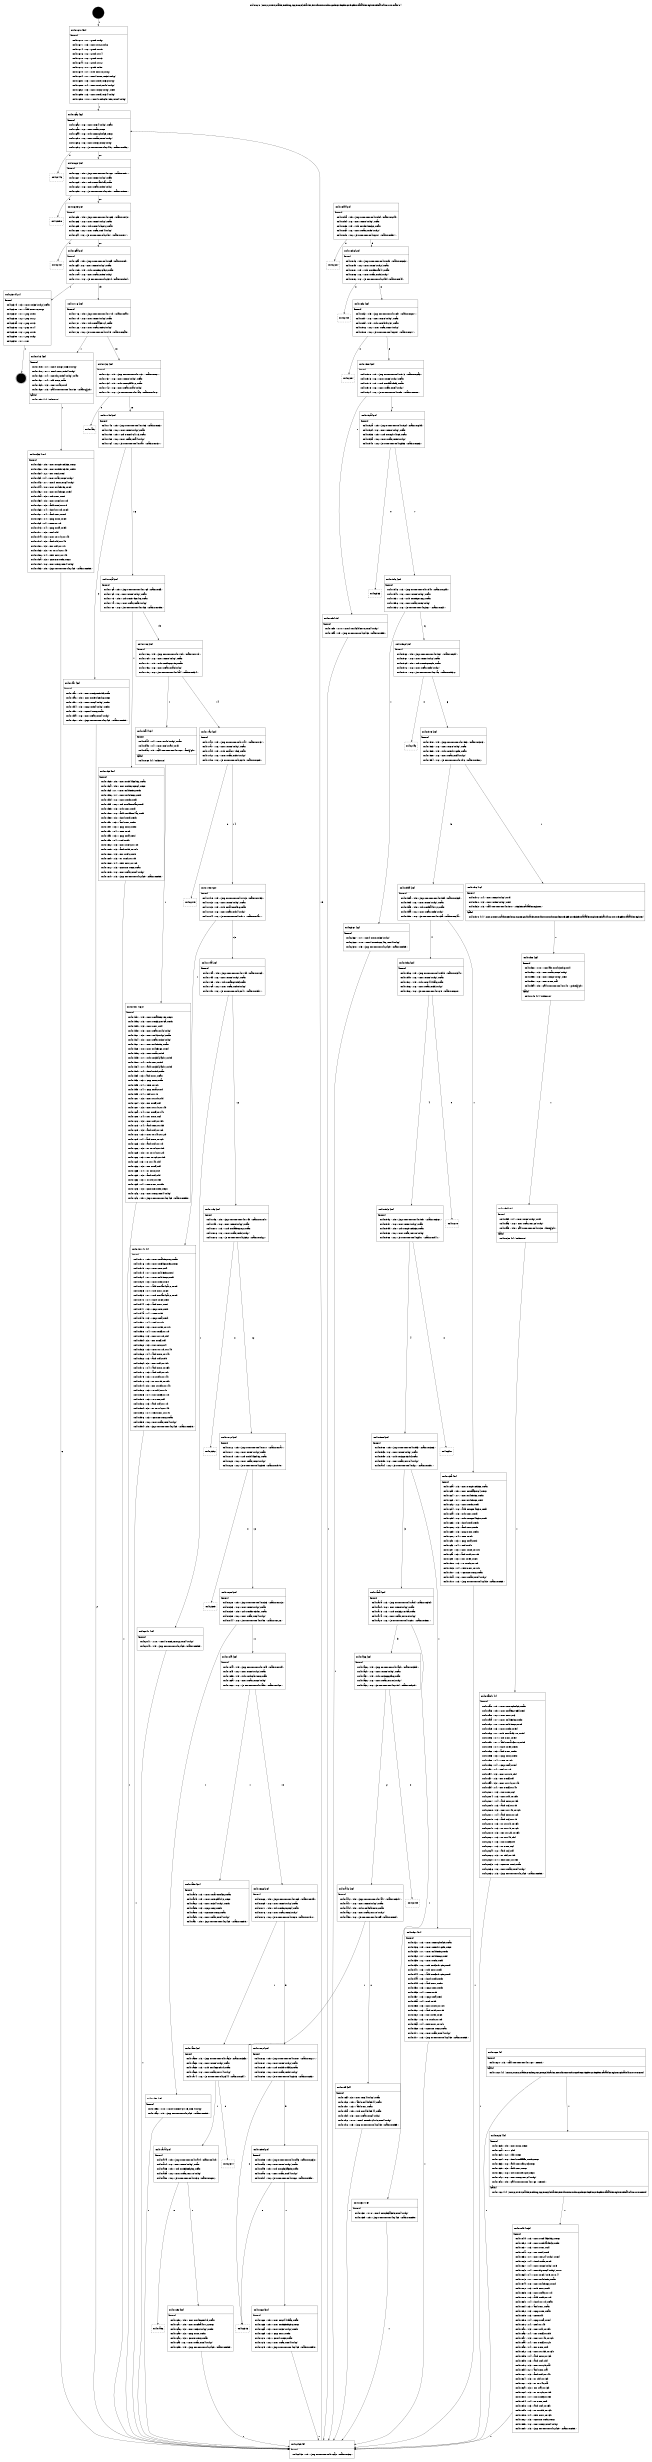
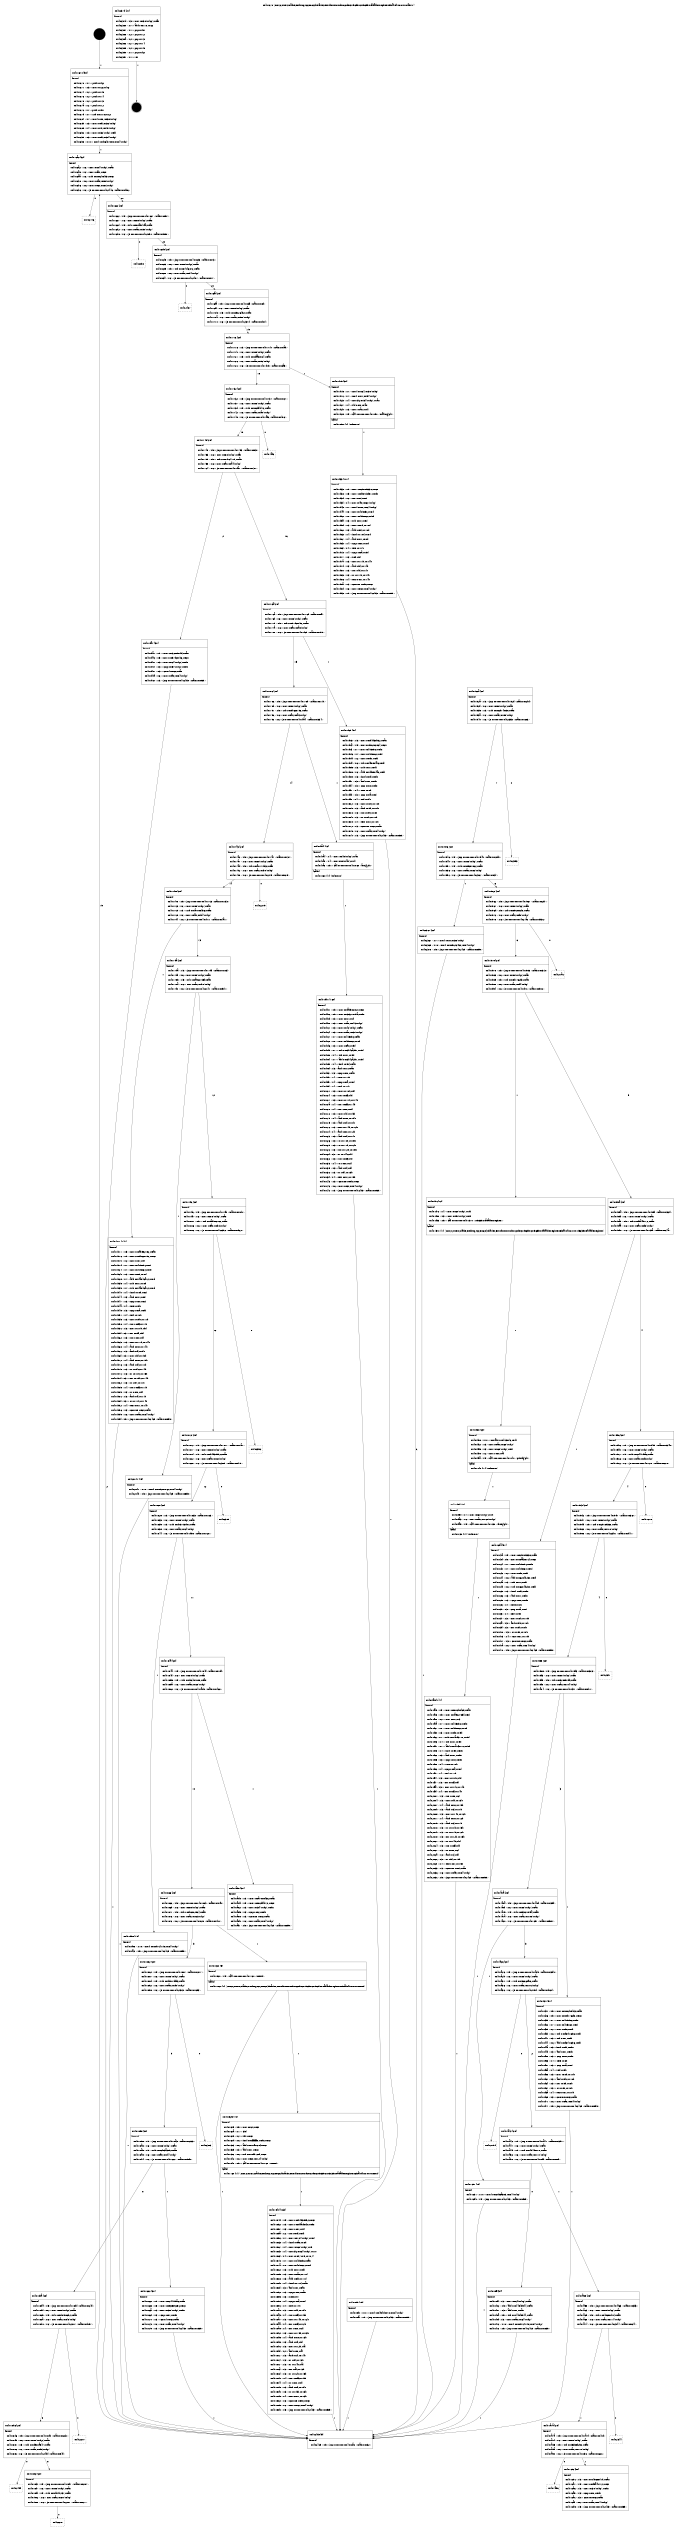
(63, 291) -> none
(391, 378) -> none
(251, 1982) -> (241, 1943)
(245, 2250) -> (113, 2227)
(223, 2420) -> none
